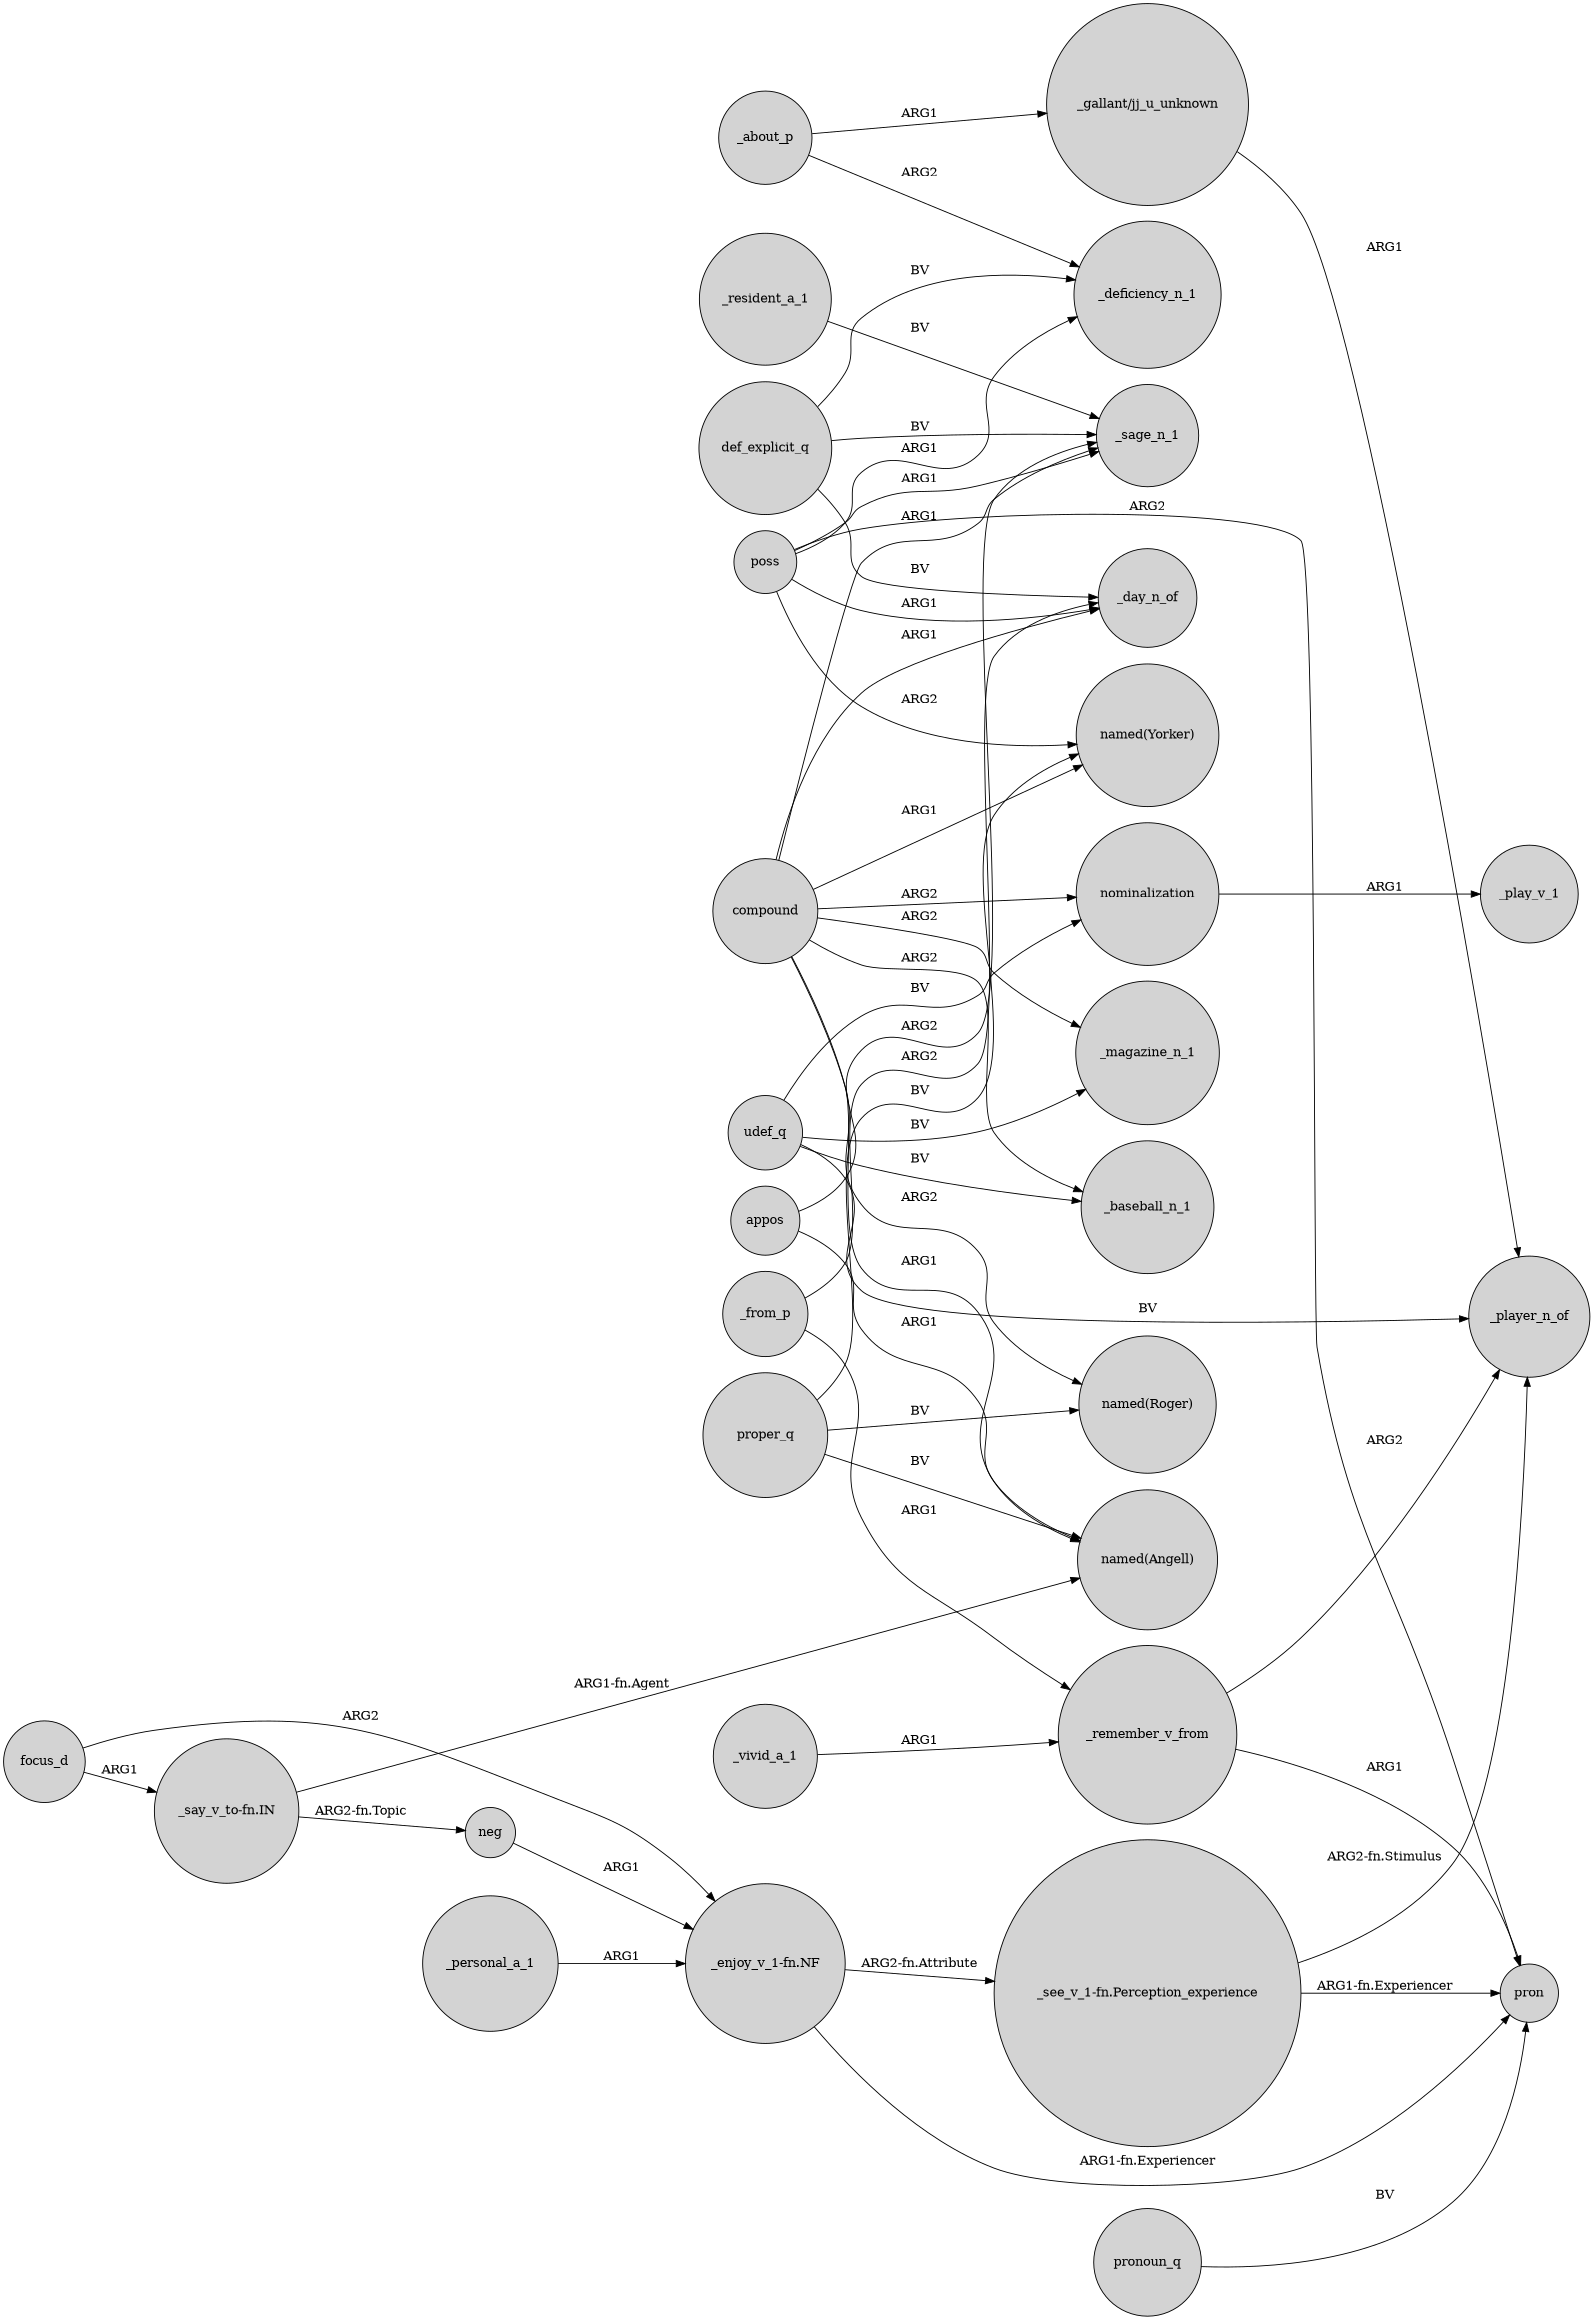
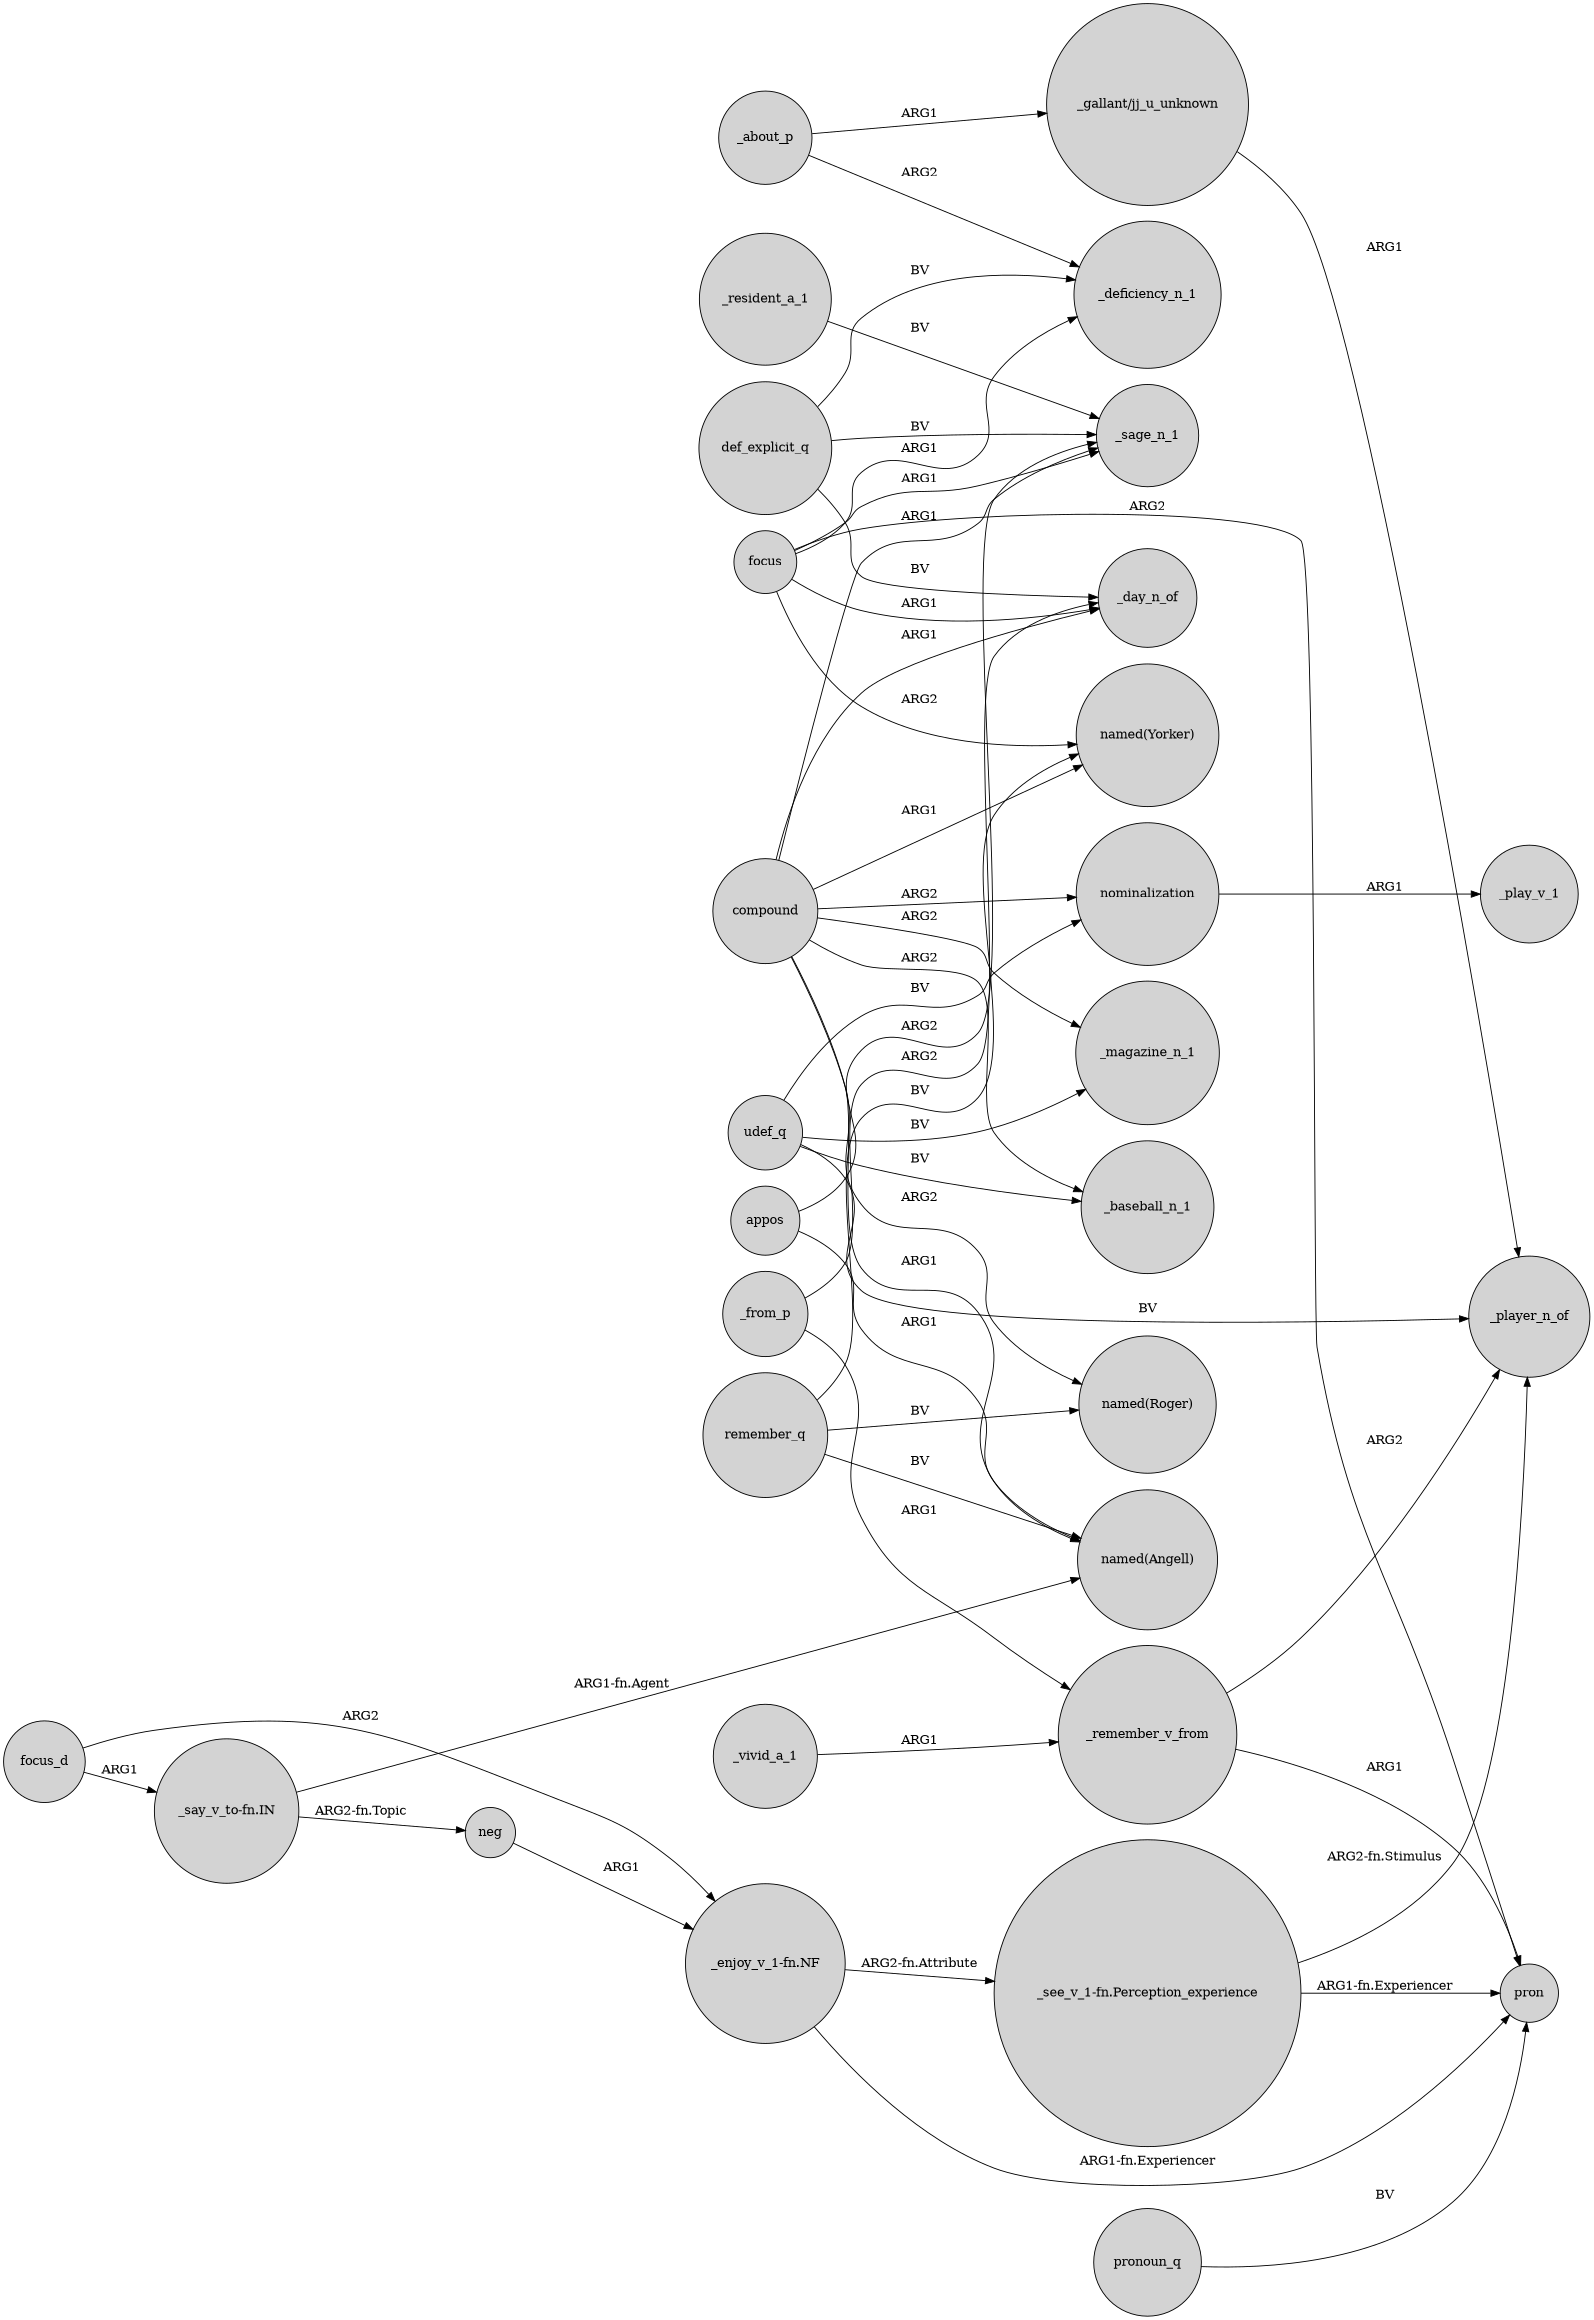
(765, 562) -> (765, 562)
(765, 1435) -> (765, 1435)
(490, 1964) -> none
